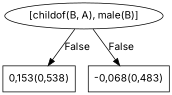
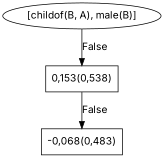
(104, 44) -> (82, 107)
